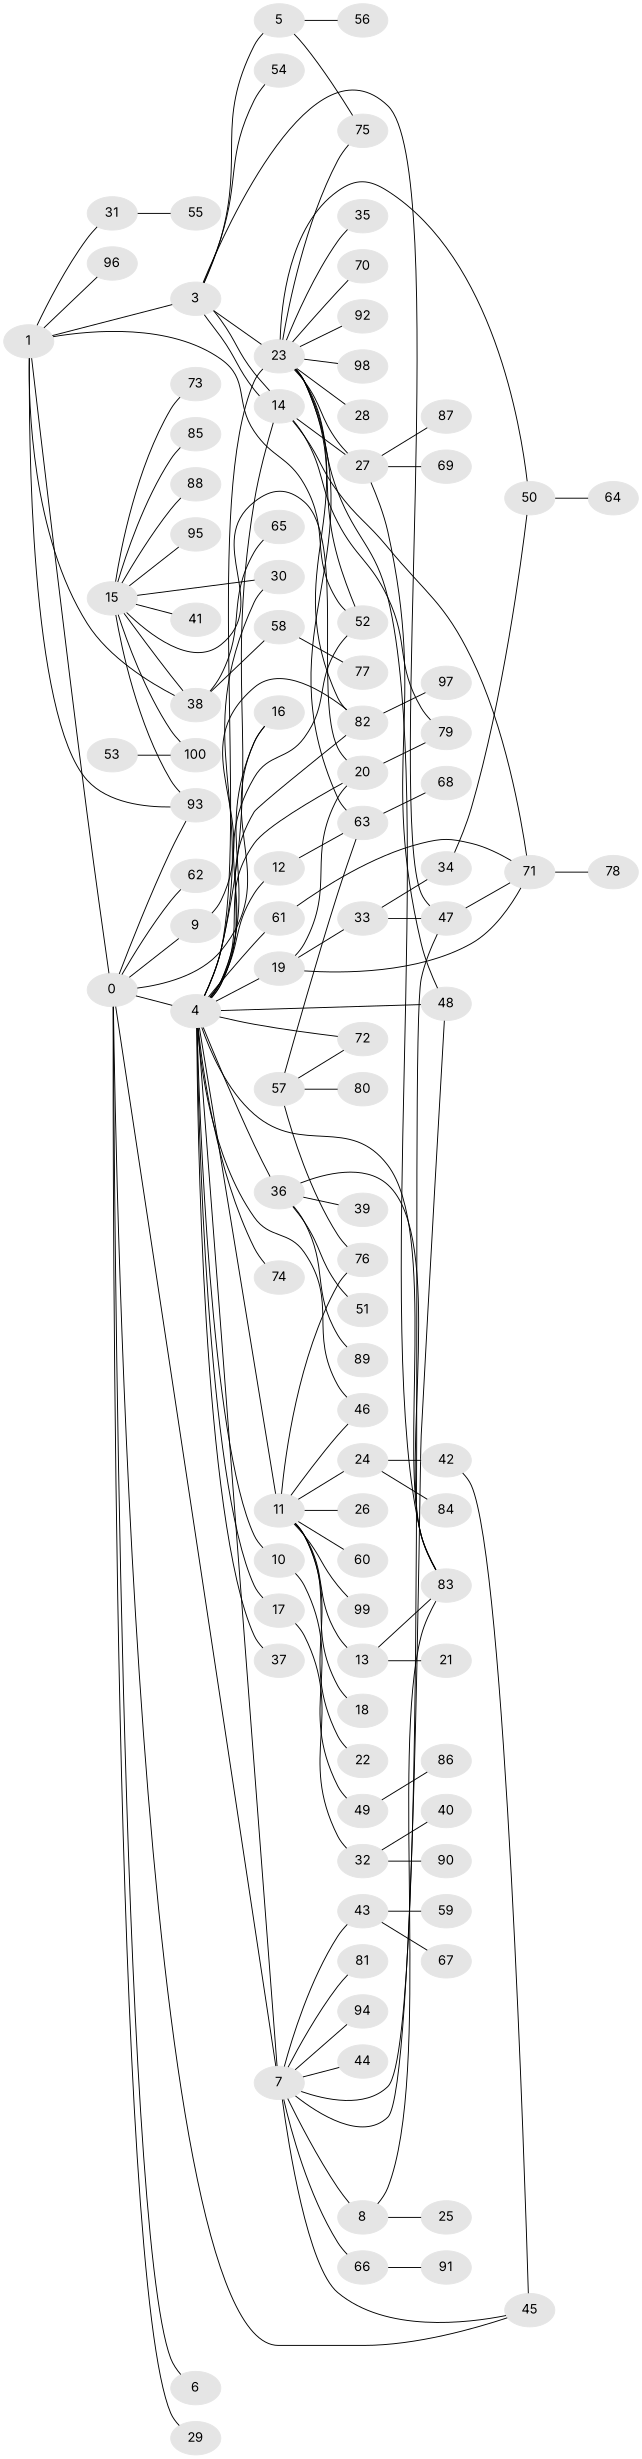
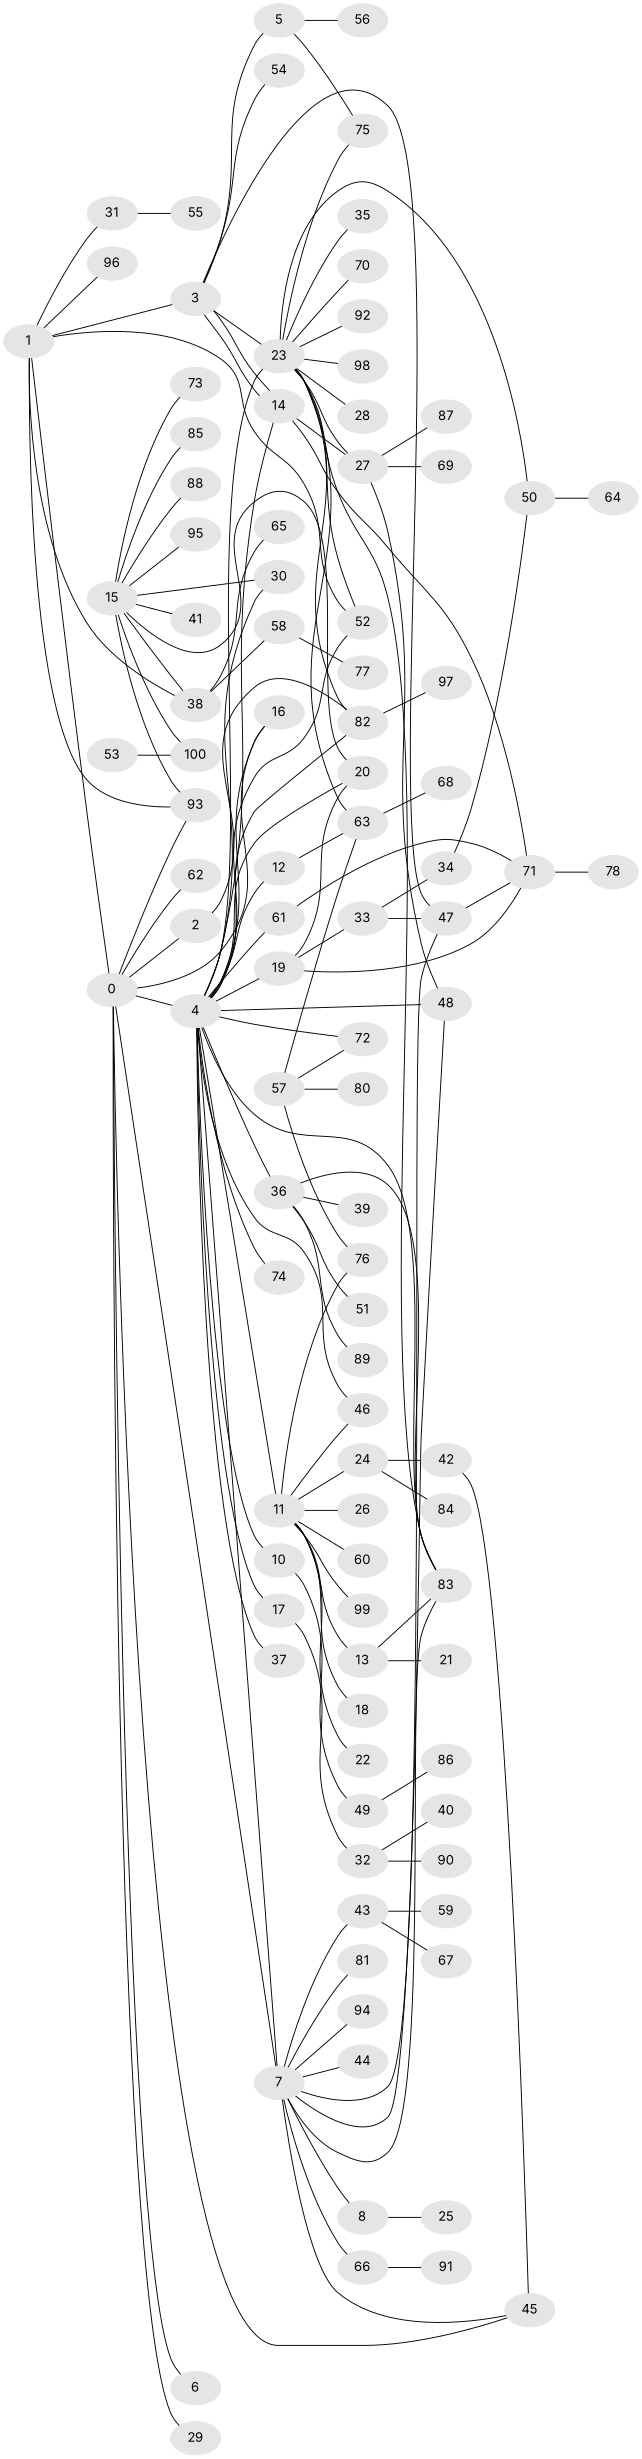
(446, 733) -> none
(196, 926) -> (196, 926)
(409, 2025) -> (414, 1958)
